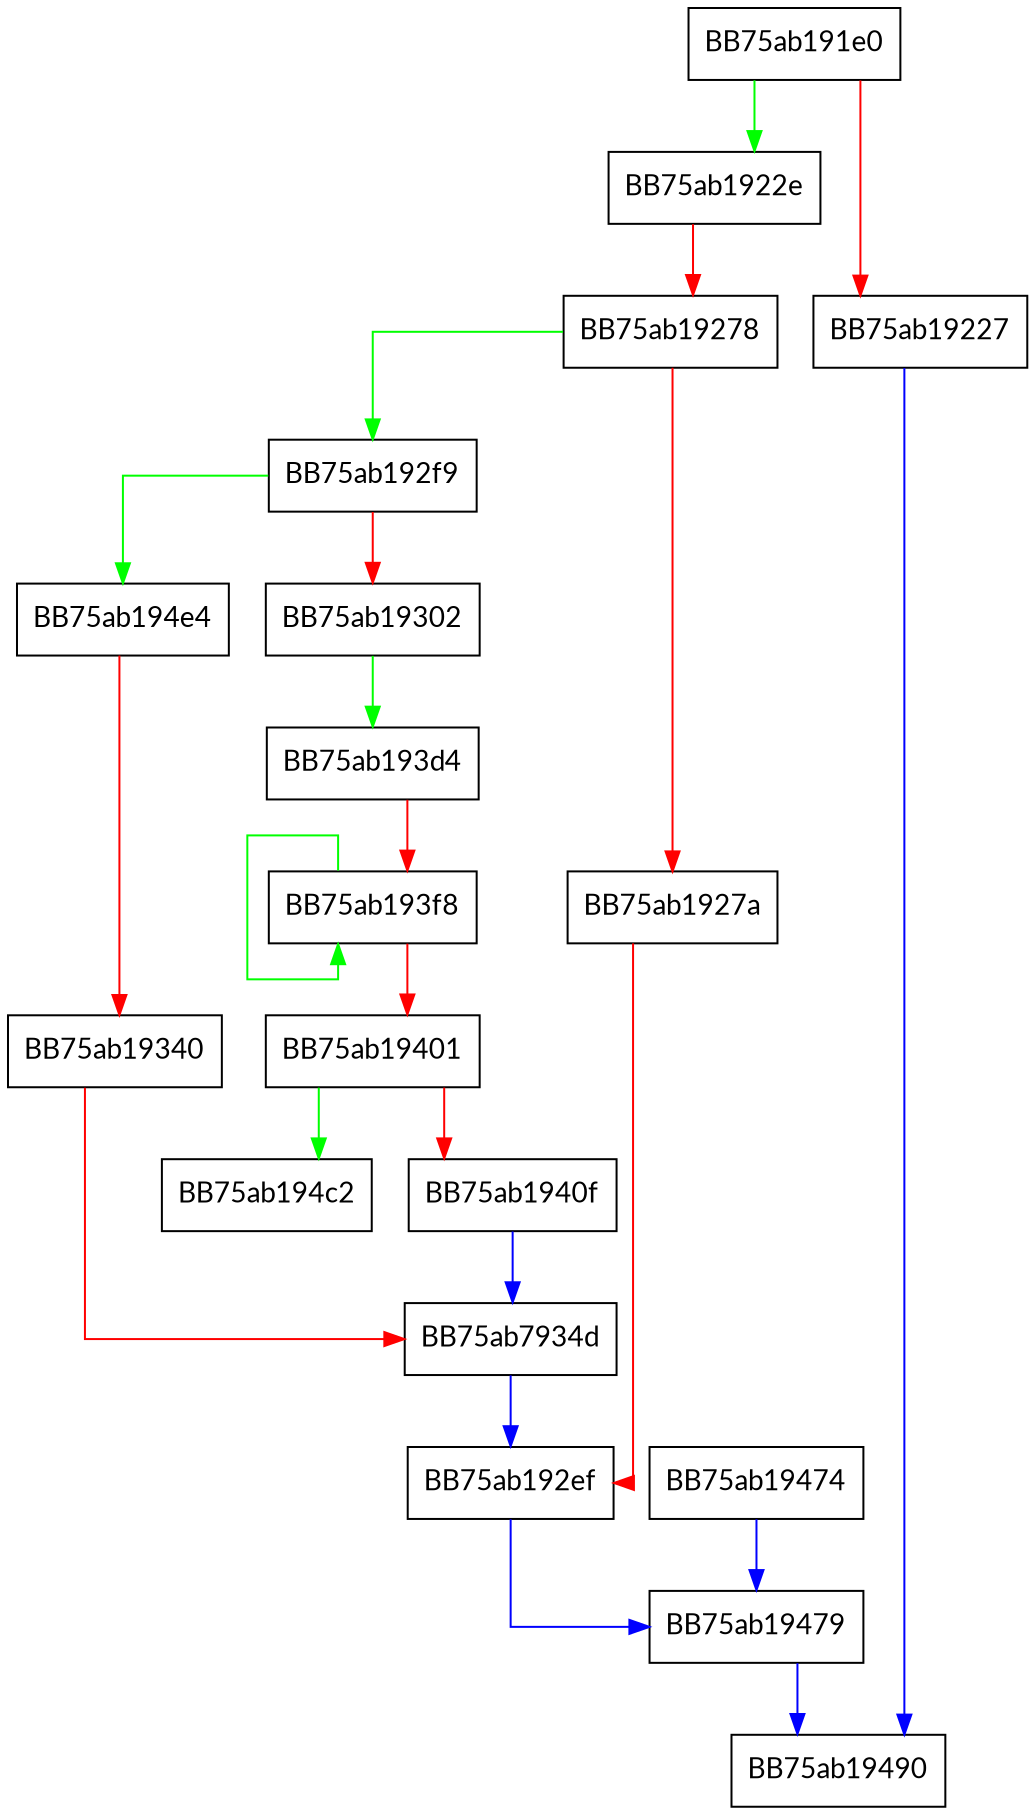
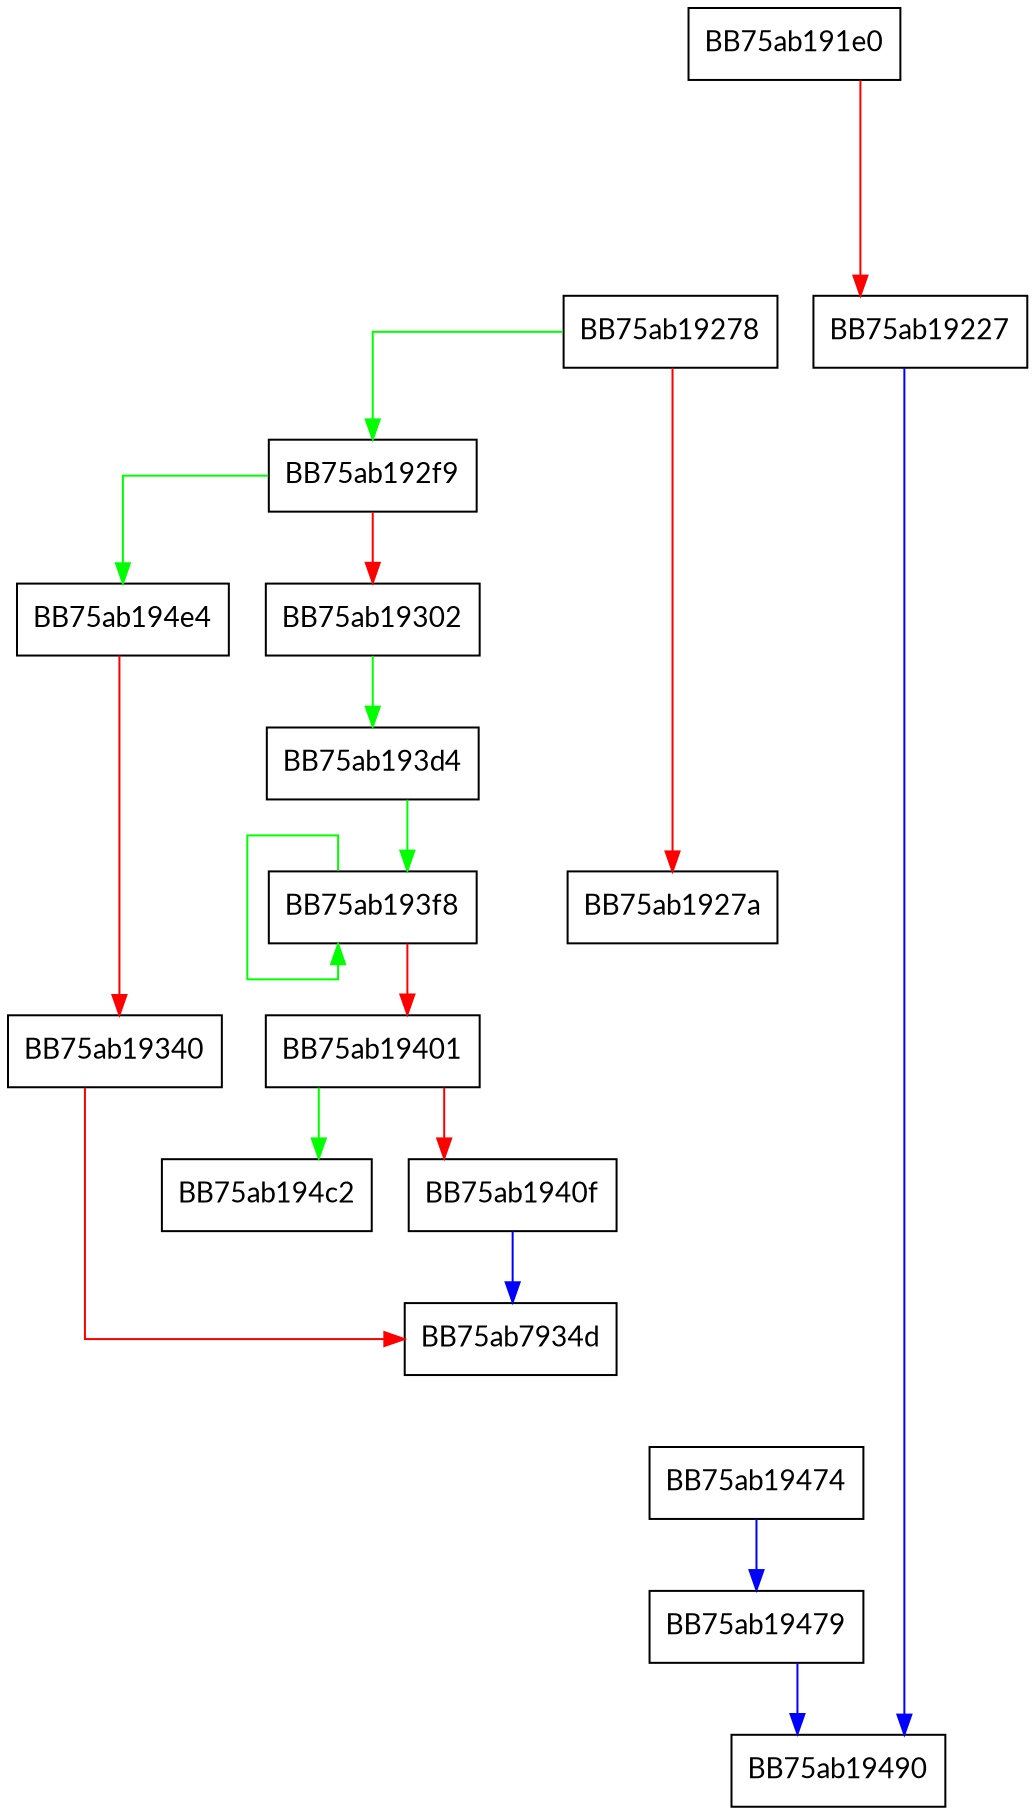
(715, 188) -> none
(407, 825) -> (407, 825)
(511, 1483) -> none
